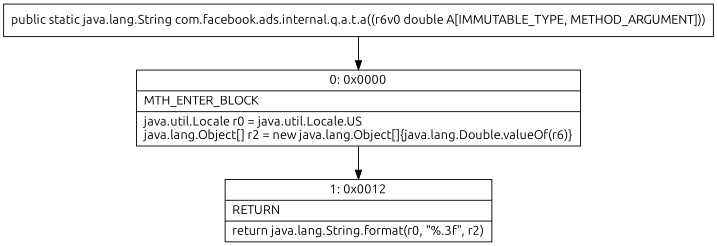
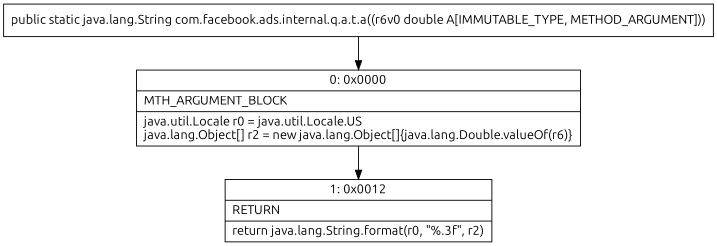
(201, 101) -> (216, 101)
